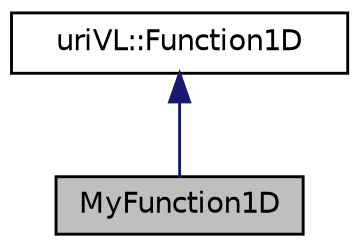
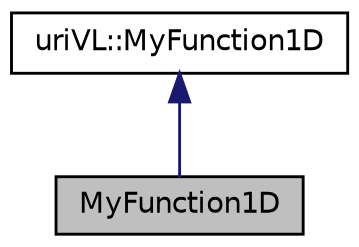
(180, 43) -> (180, 43)
